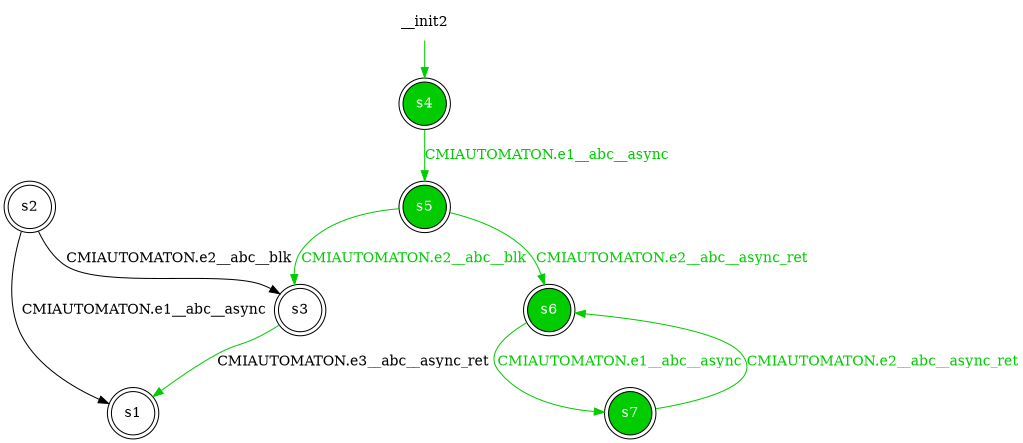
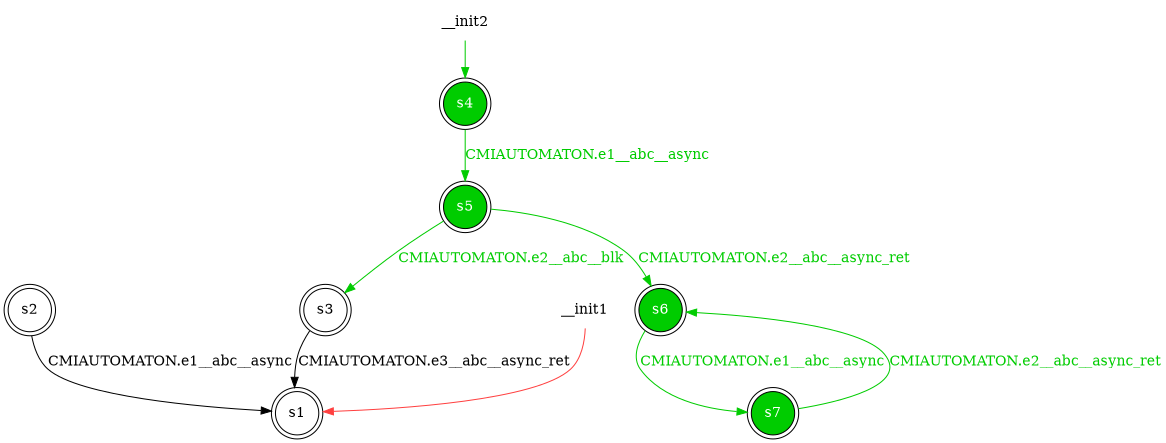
(146, 278) -> none
none -> (585, 310)
(218, 354) -> (299, 353)
